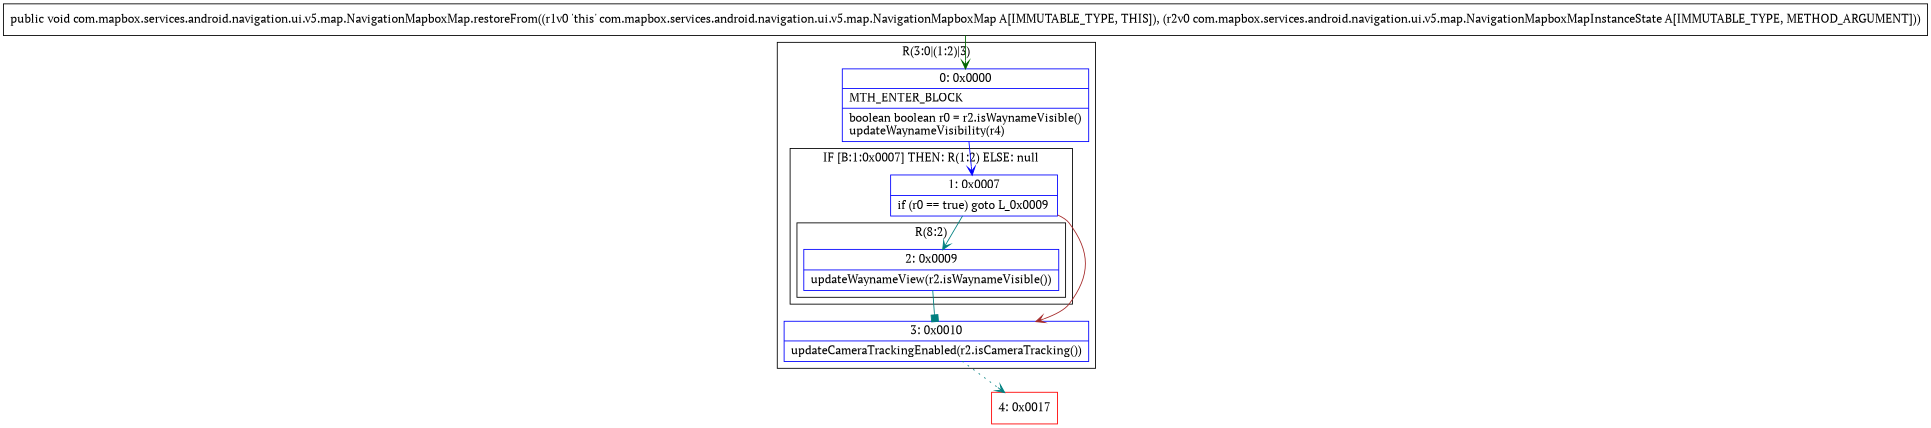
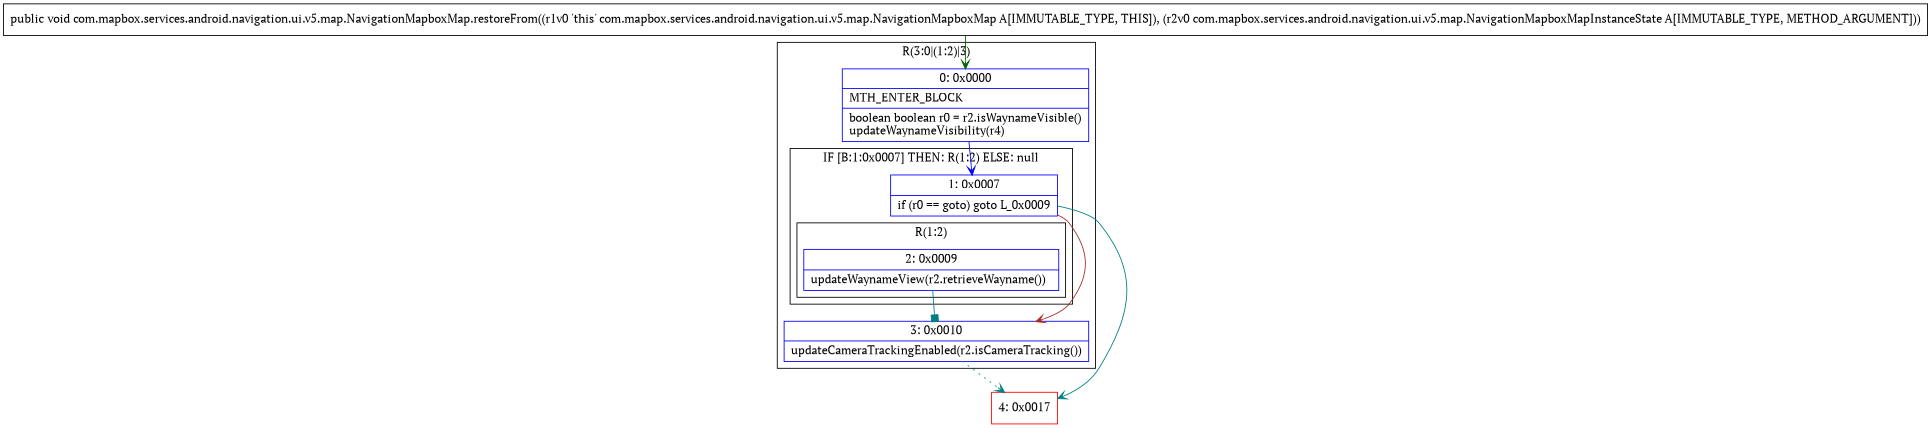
(973, 205) -> (974, 205)
(955, 229) -> (1127, 294)
(931, 233) -> (931, 233)
(931, 280) -> (928, 280)
